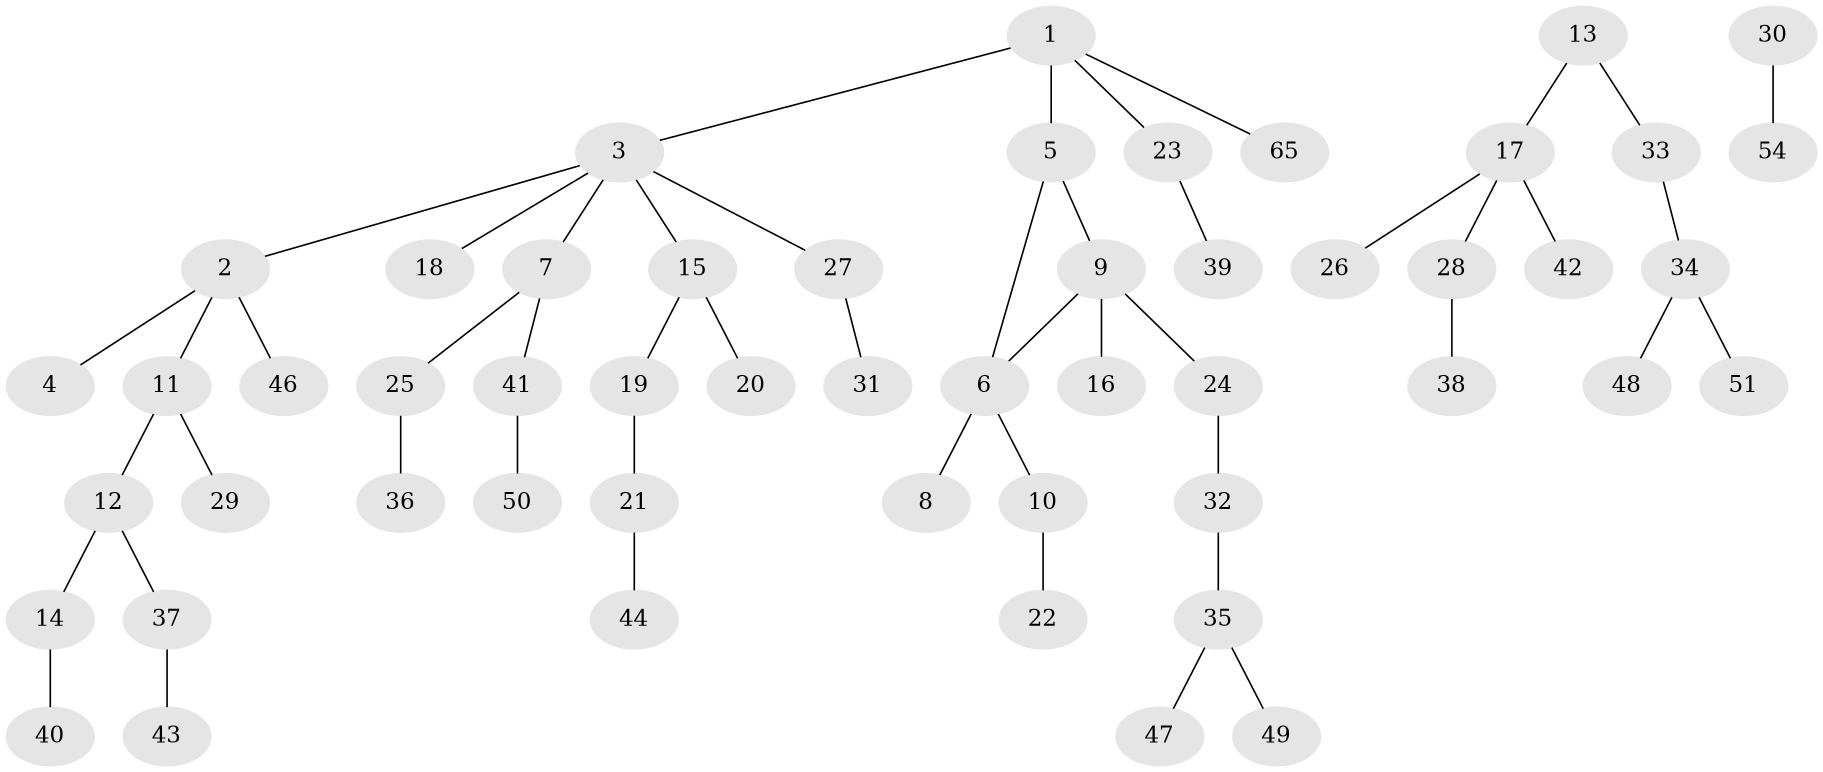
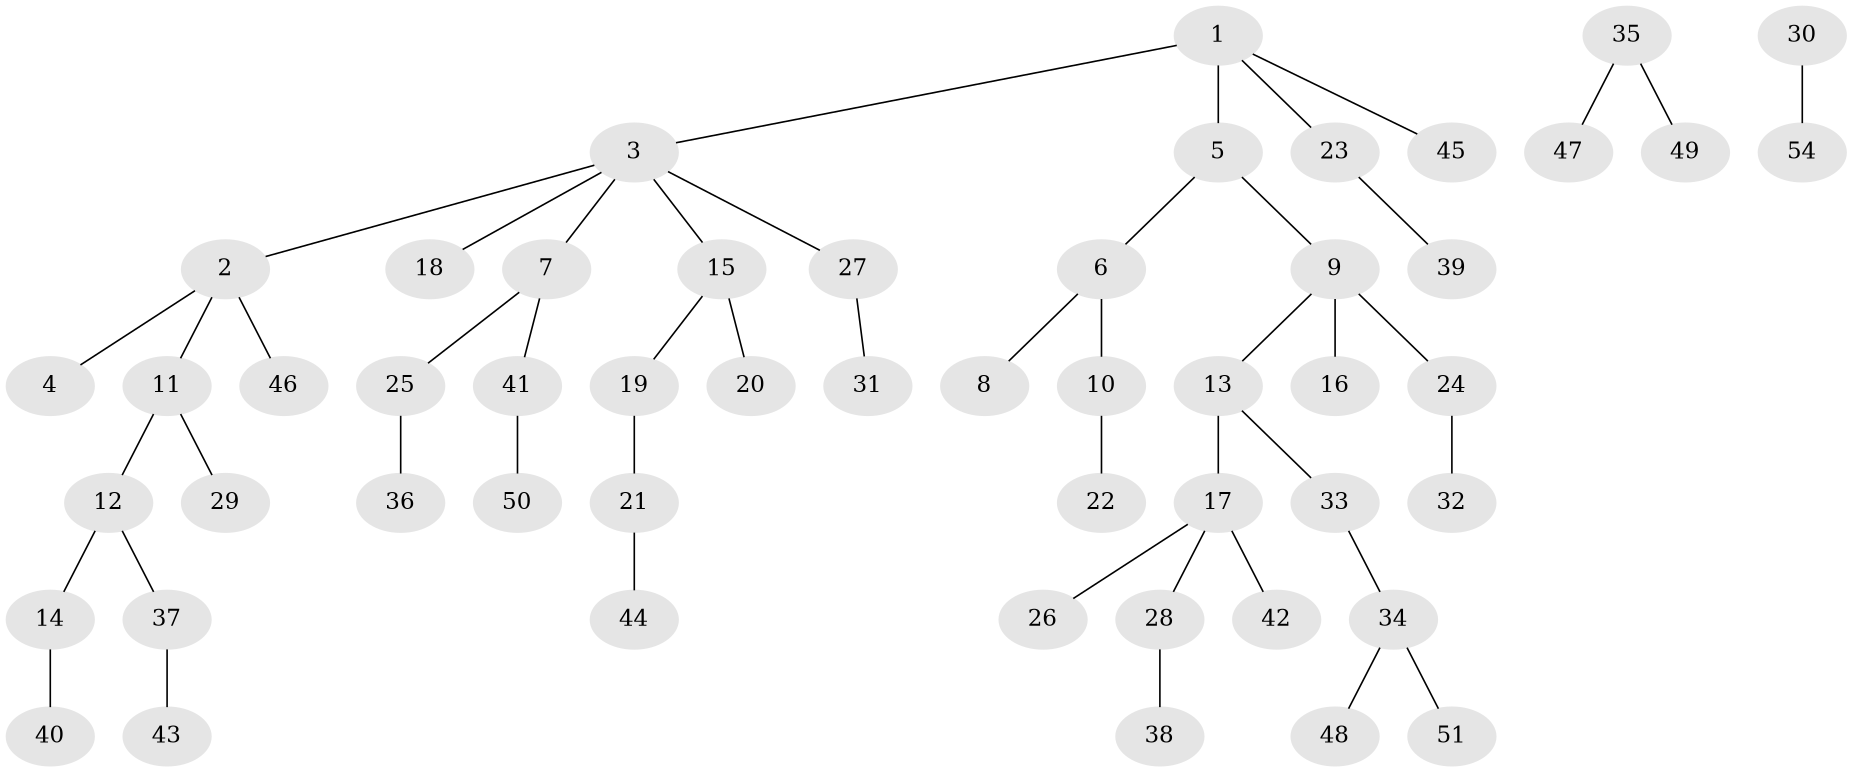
(1285, 152) -> (1452, 152)
(1043, 328) -> (1277, 328)
(1218, 561) -> none
